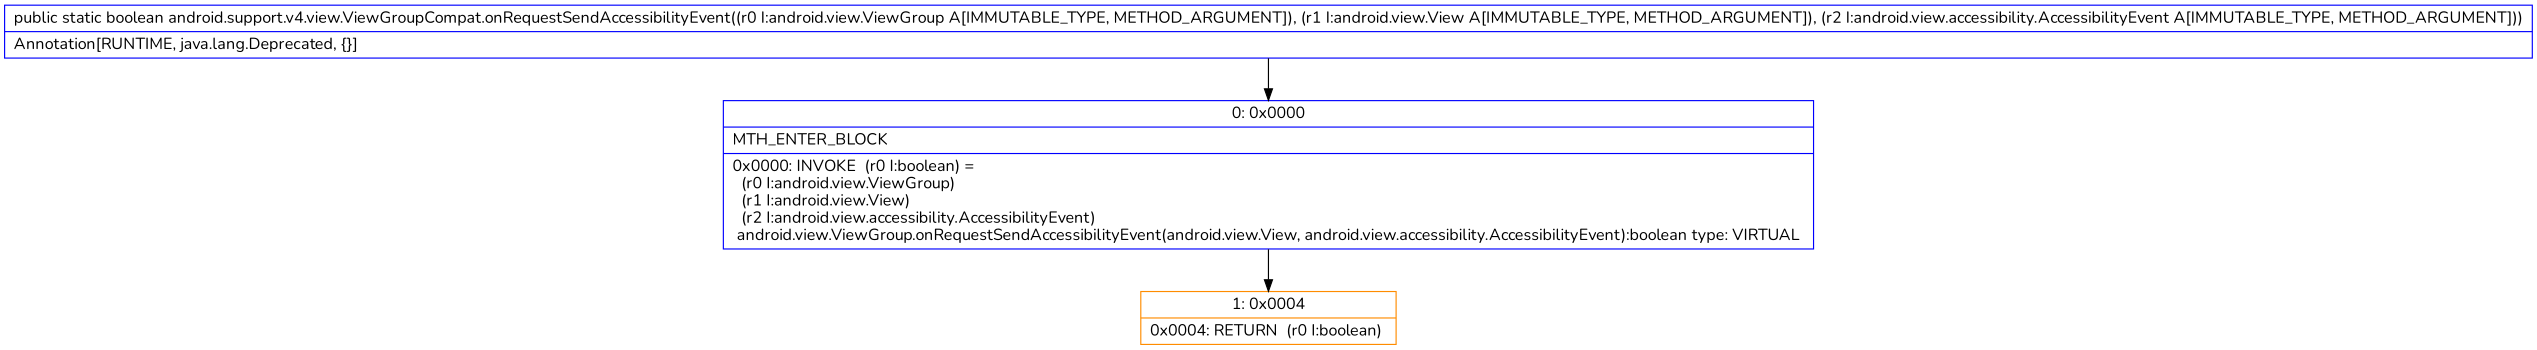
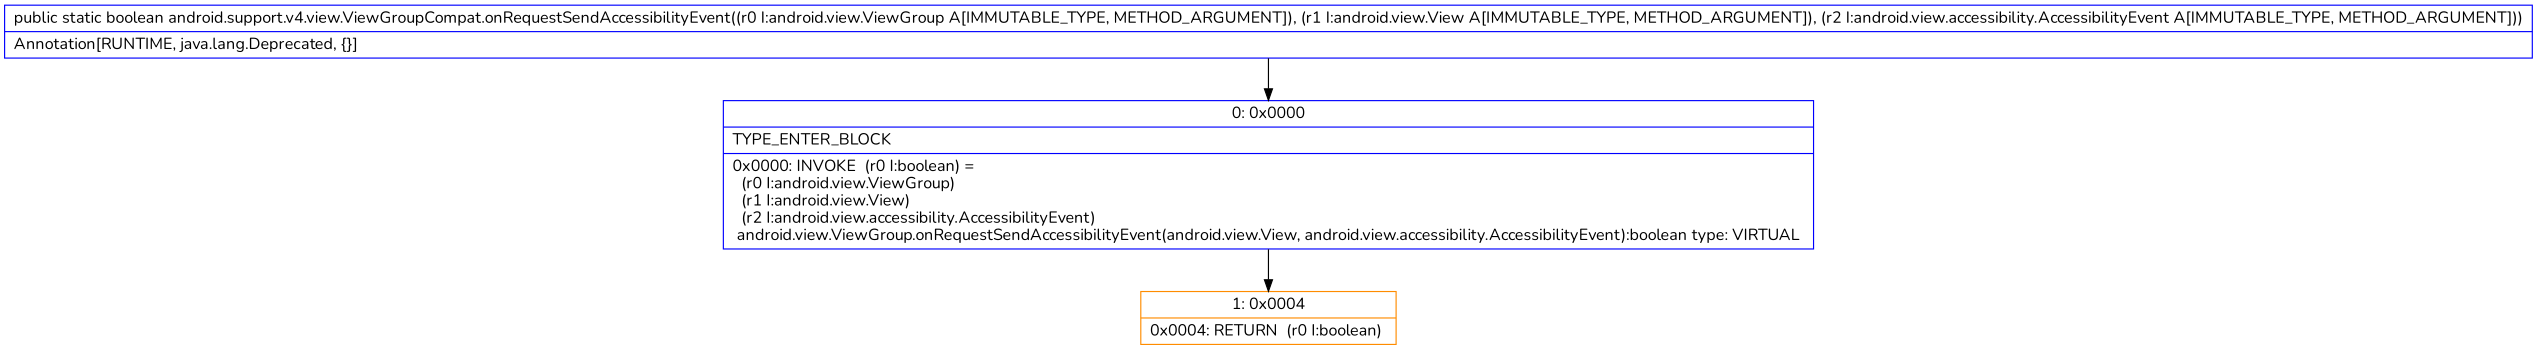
(811, 140) -> (812, 140)
